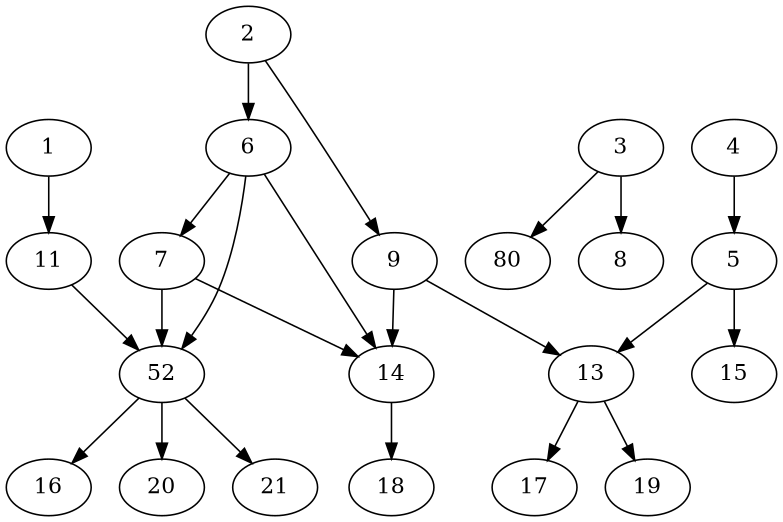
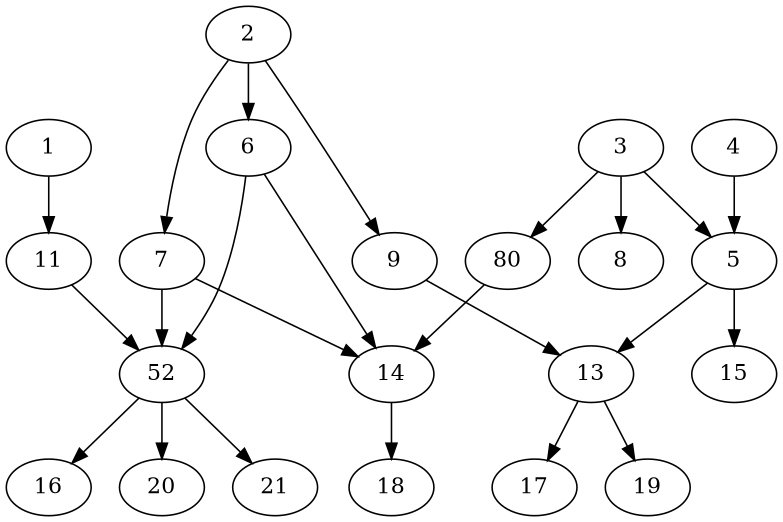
(210, 198) -> (186, 134)
none -> (672, 199)
(393, 310) -> (455, 312)
